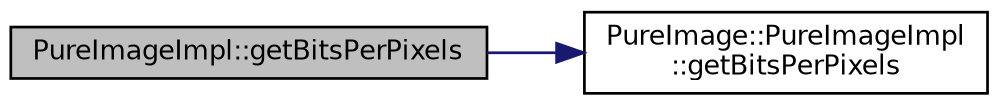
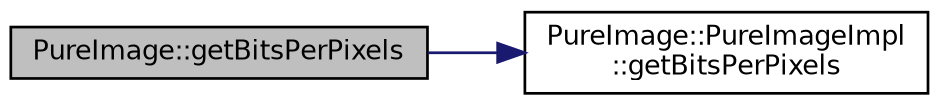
(249, 53) -> (219, 53)
